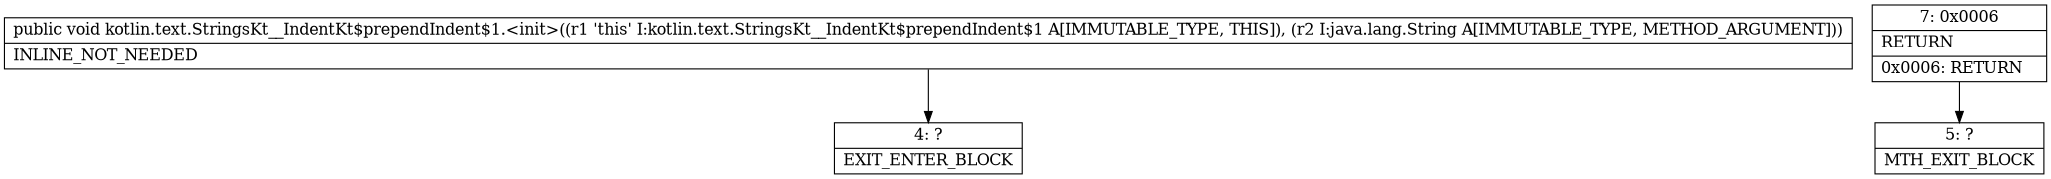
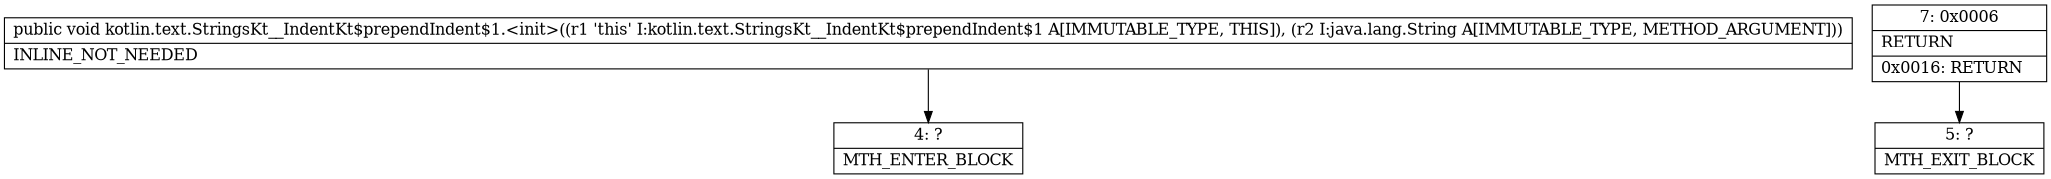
(1959, 68) -> (1959, 68)
(928, 161) -> (928, 161)
